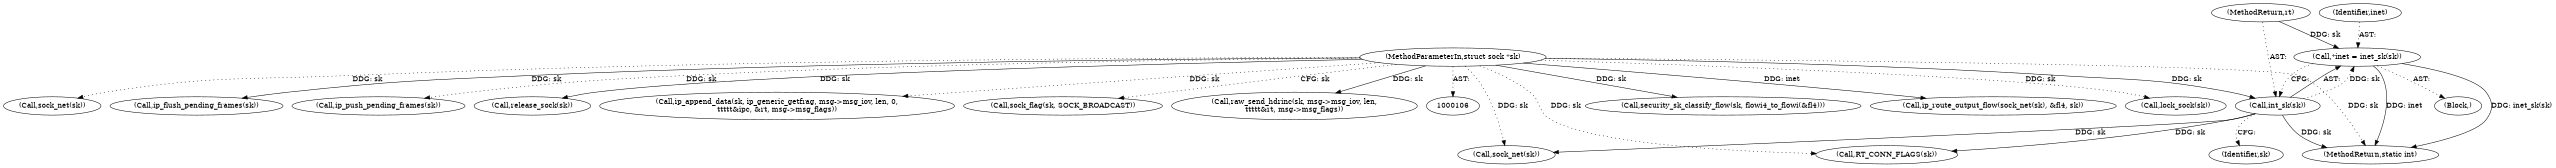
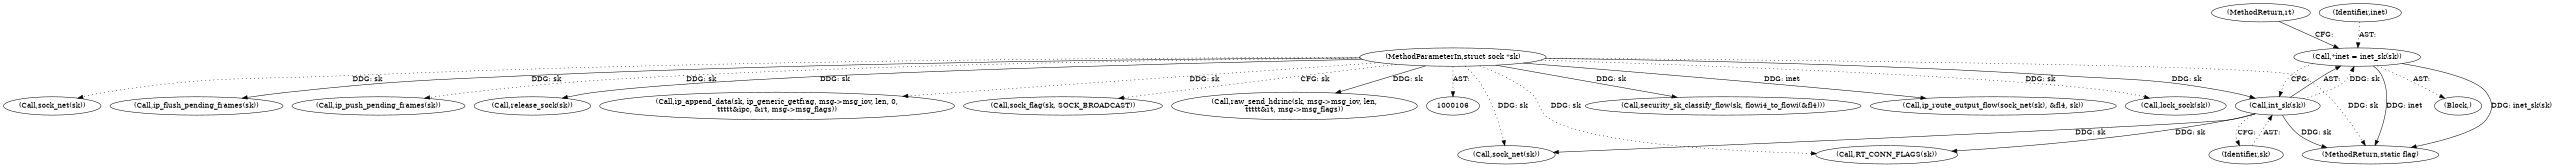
(2325, 35) -> (2325, 35)
(2268, 57) -> (2261, 133)
(2370, 155) -> (2370, 155)
